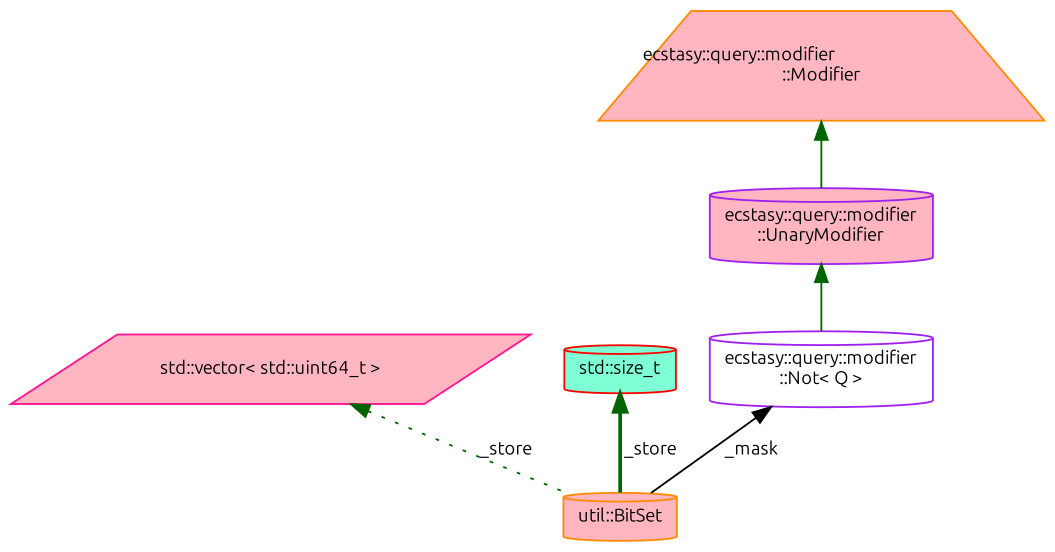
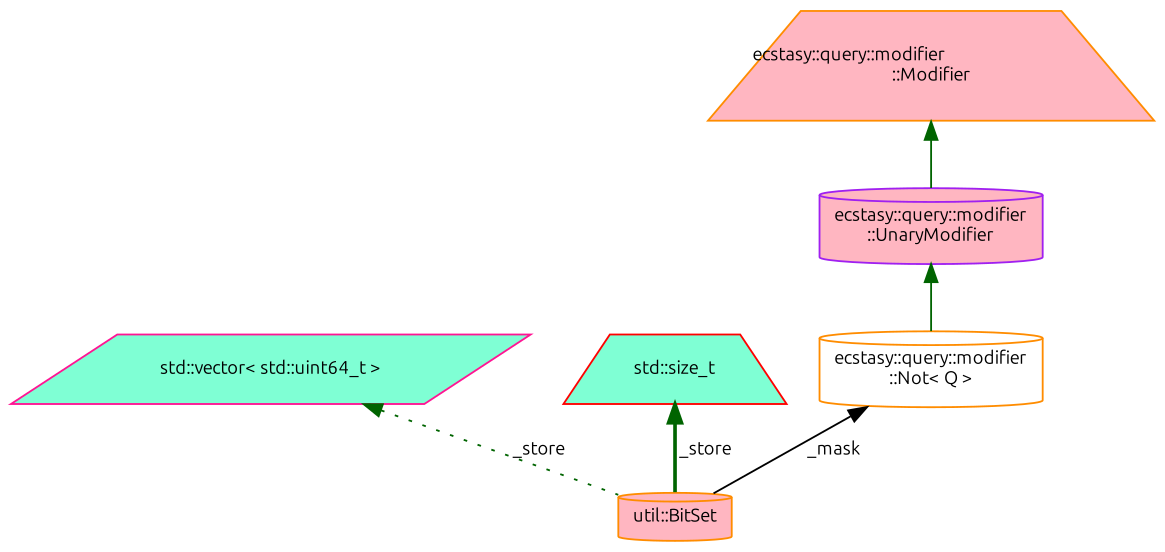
(271, 369) -> (271, 369)
(620, 369) -> (675, 369)
(821, 369) -> (931, 369)
